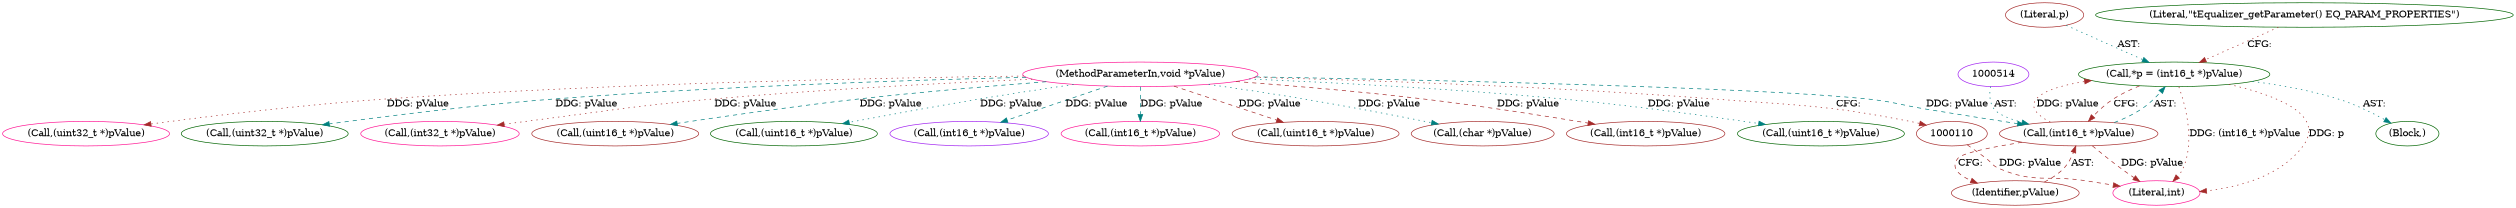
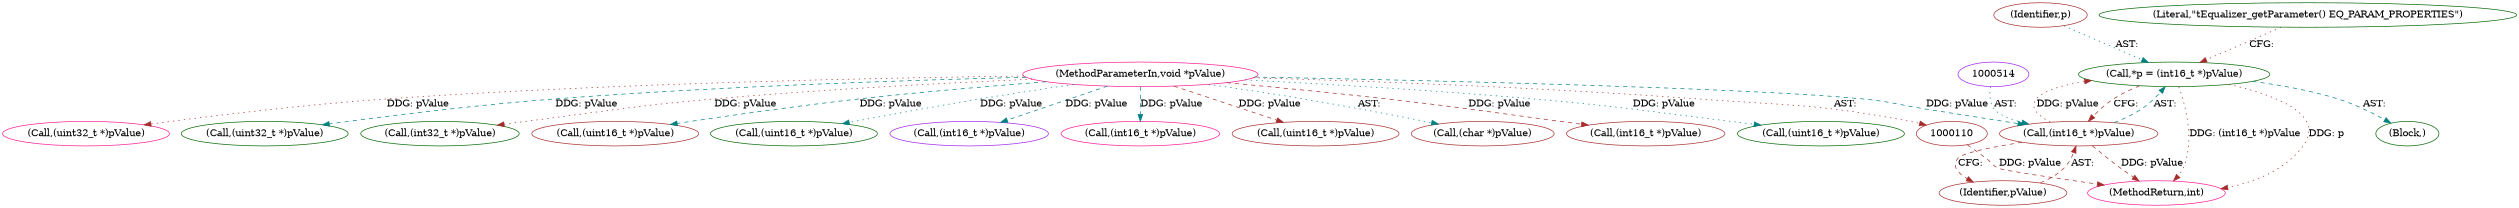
(2045, 15) -> (2041, 15)
(2321, 94) -> (2321, 94)
(1389, 104) -> (1371, 104)
(1850, 104) -> (1847, 104)
(440, 134) -> (440, 134)
(2156, 193) -> (2156, 193)
